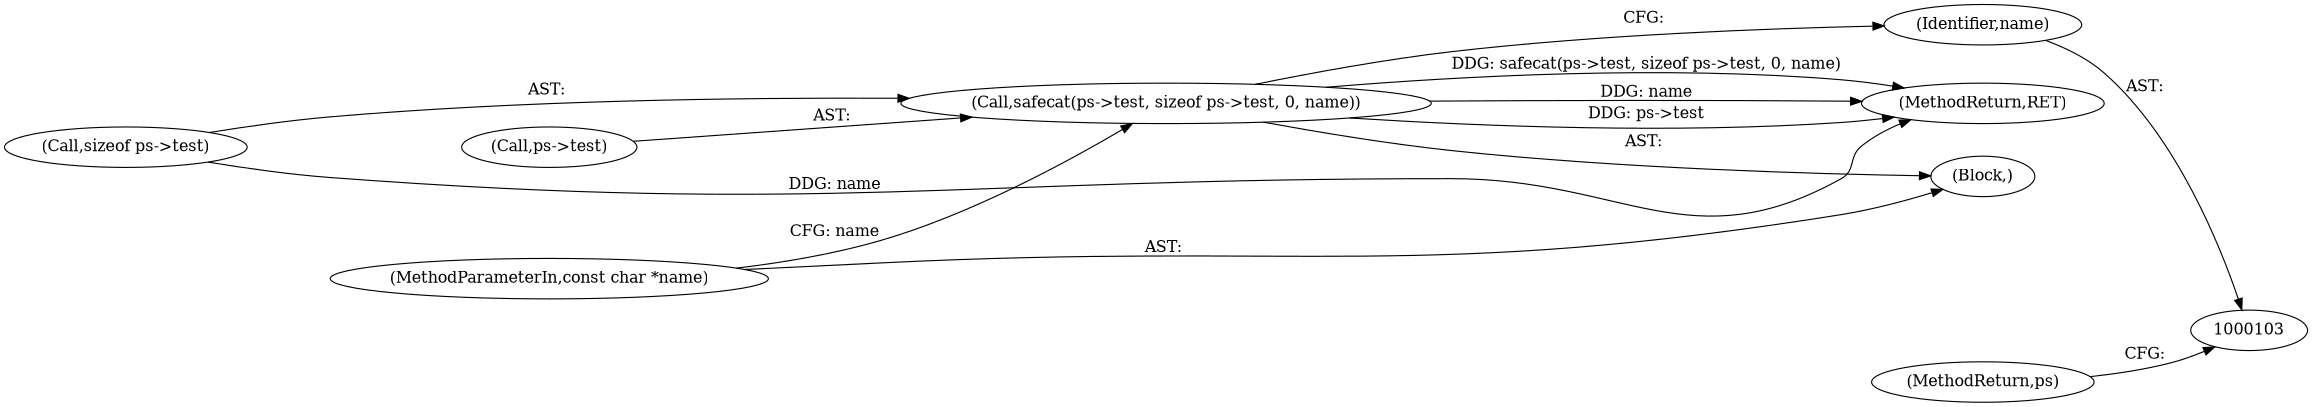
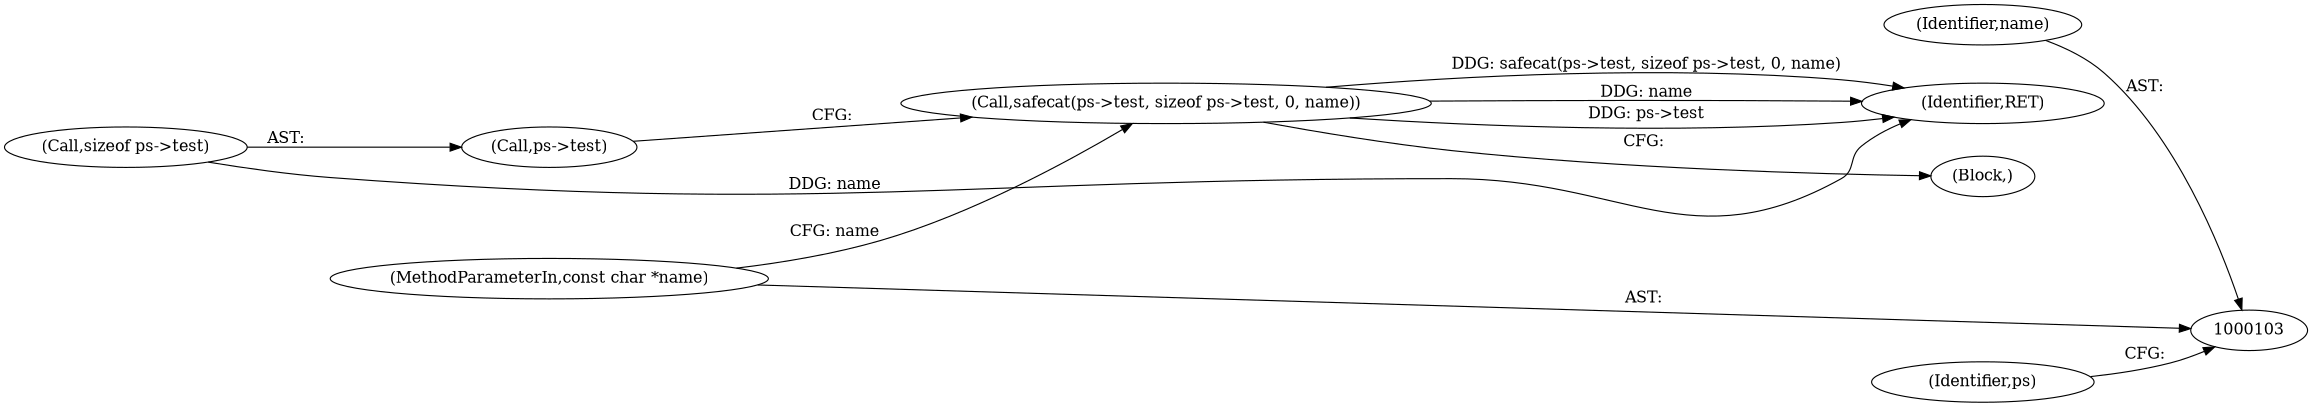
(1563, 41) -> none
(1983, 103) -> (1983, 103)
(553, 104) -> (348, 147)
(835, 116) -> (835, 116)
(1646, 142) -> (1646, 142)
(1341, 256) -> (1469, 307)
(1983, 382) -> (1983, 382)
